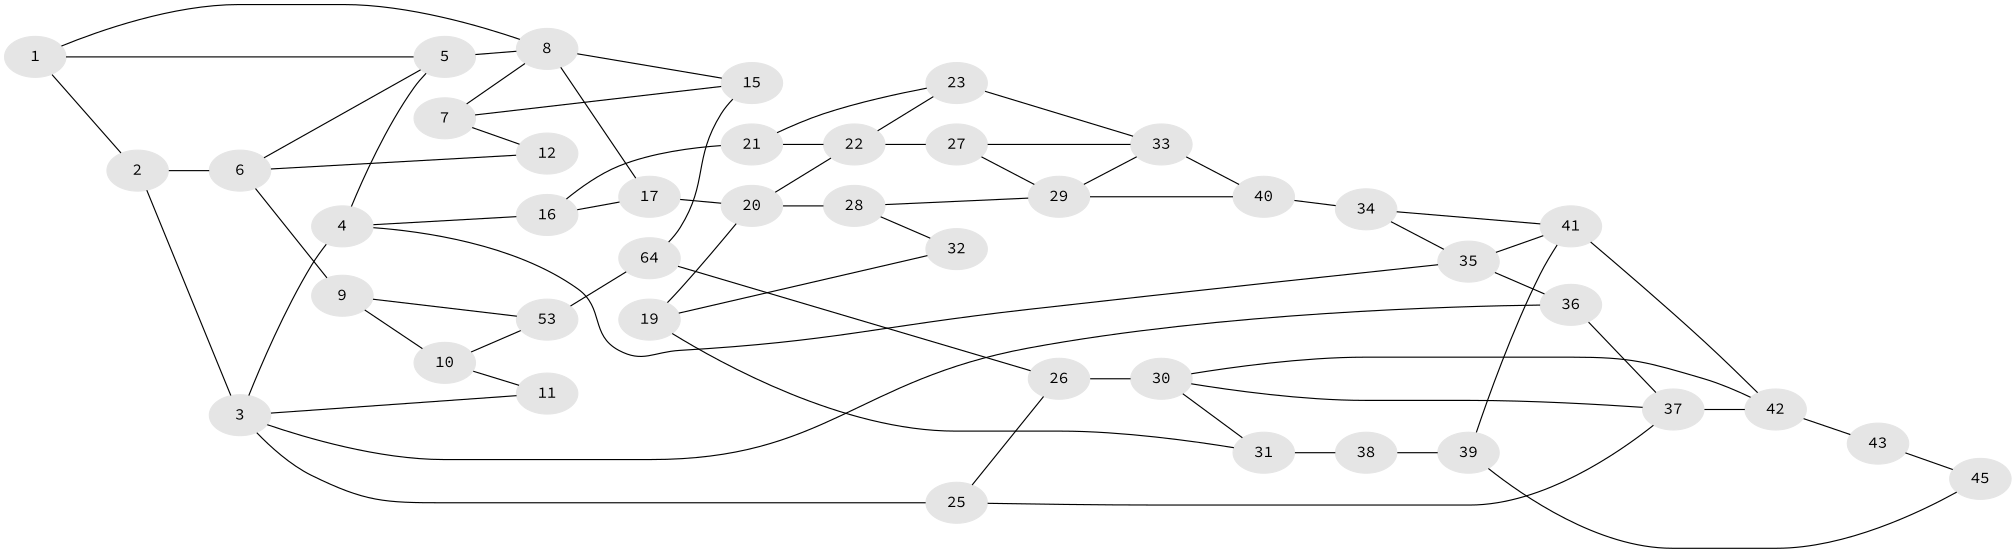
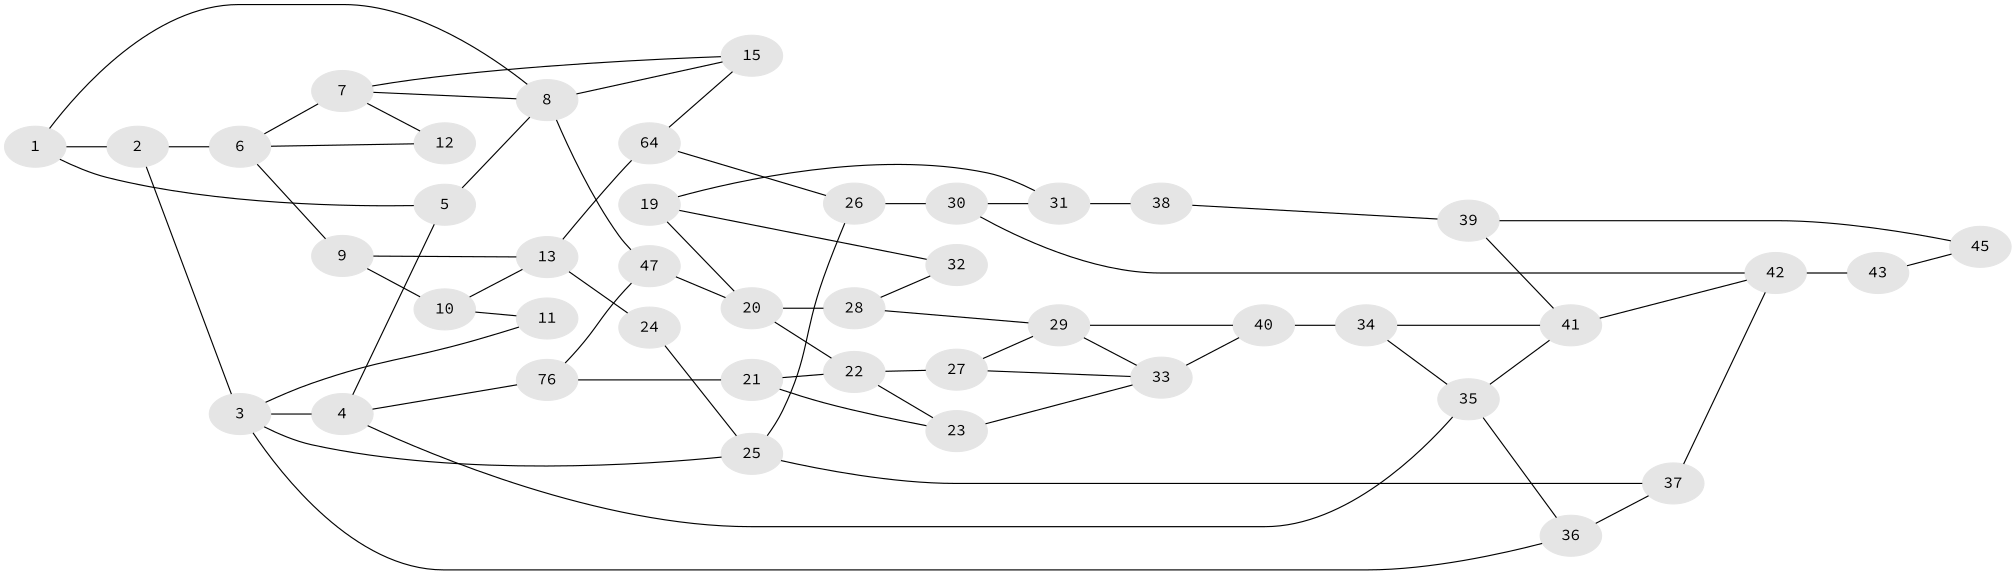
(342, 114) -> (291, 119)
(650, 197) -> (650, 266)
(547, 215) -> (547, 380)
(547, 320) -> (547, 257)
none -> (650, 328)
(1417, 400) -> none
